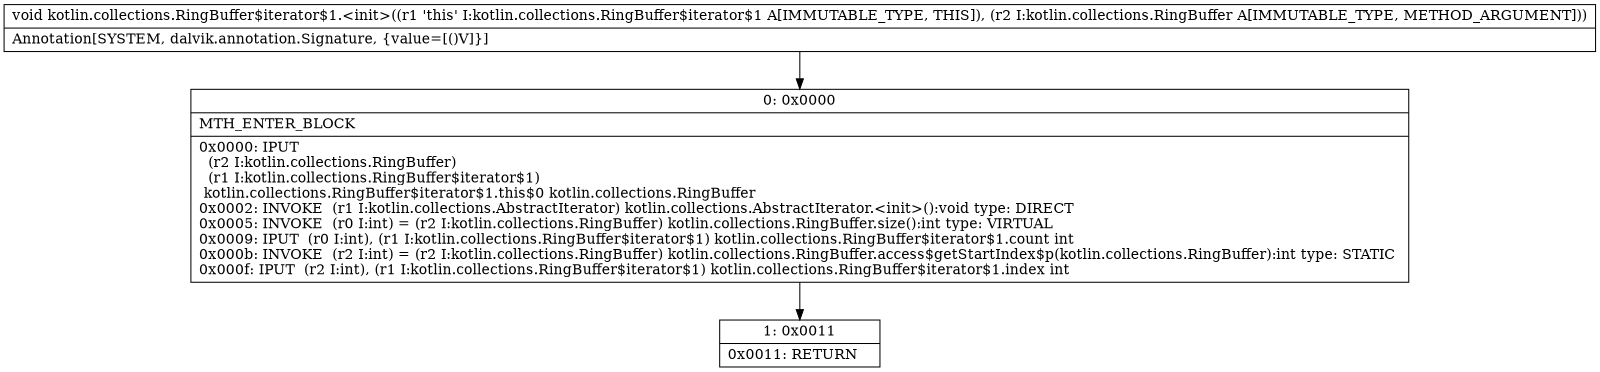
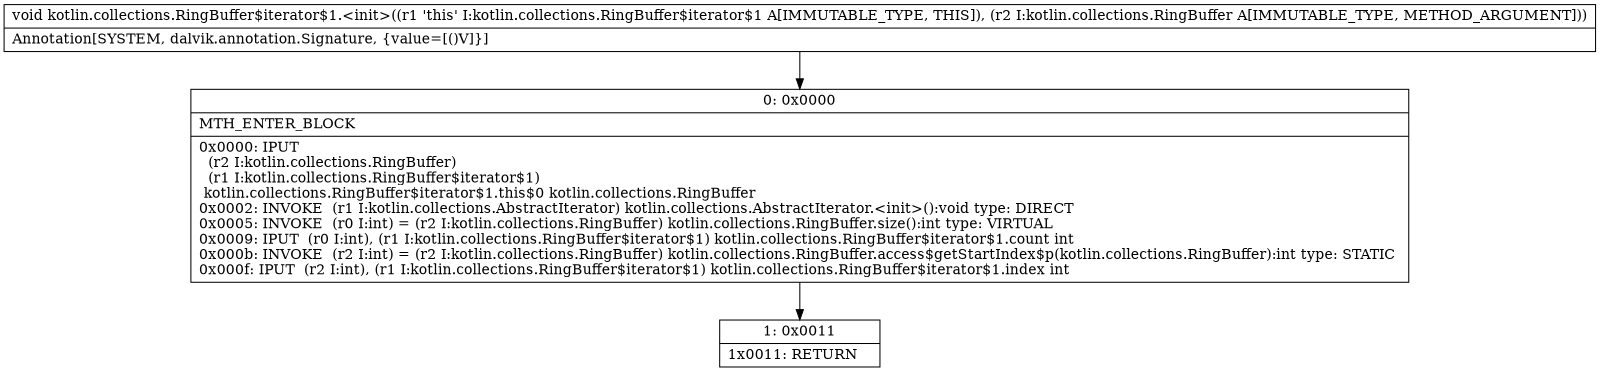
(800, 355) -> (800, 355)
